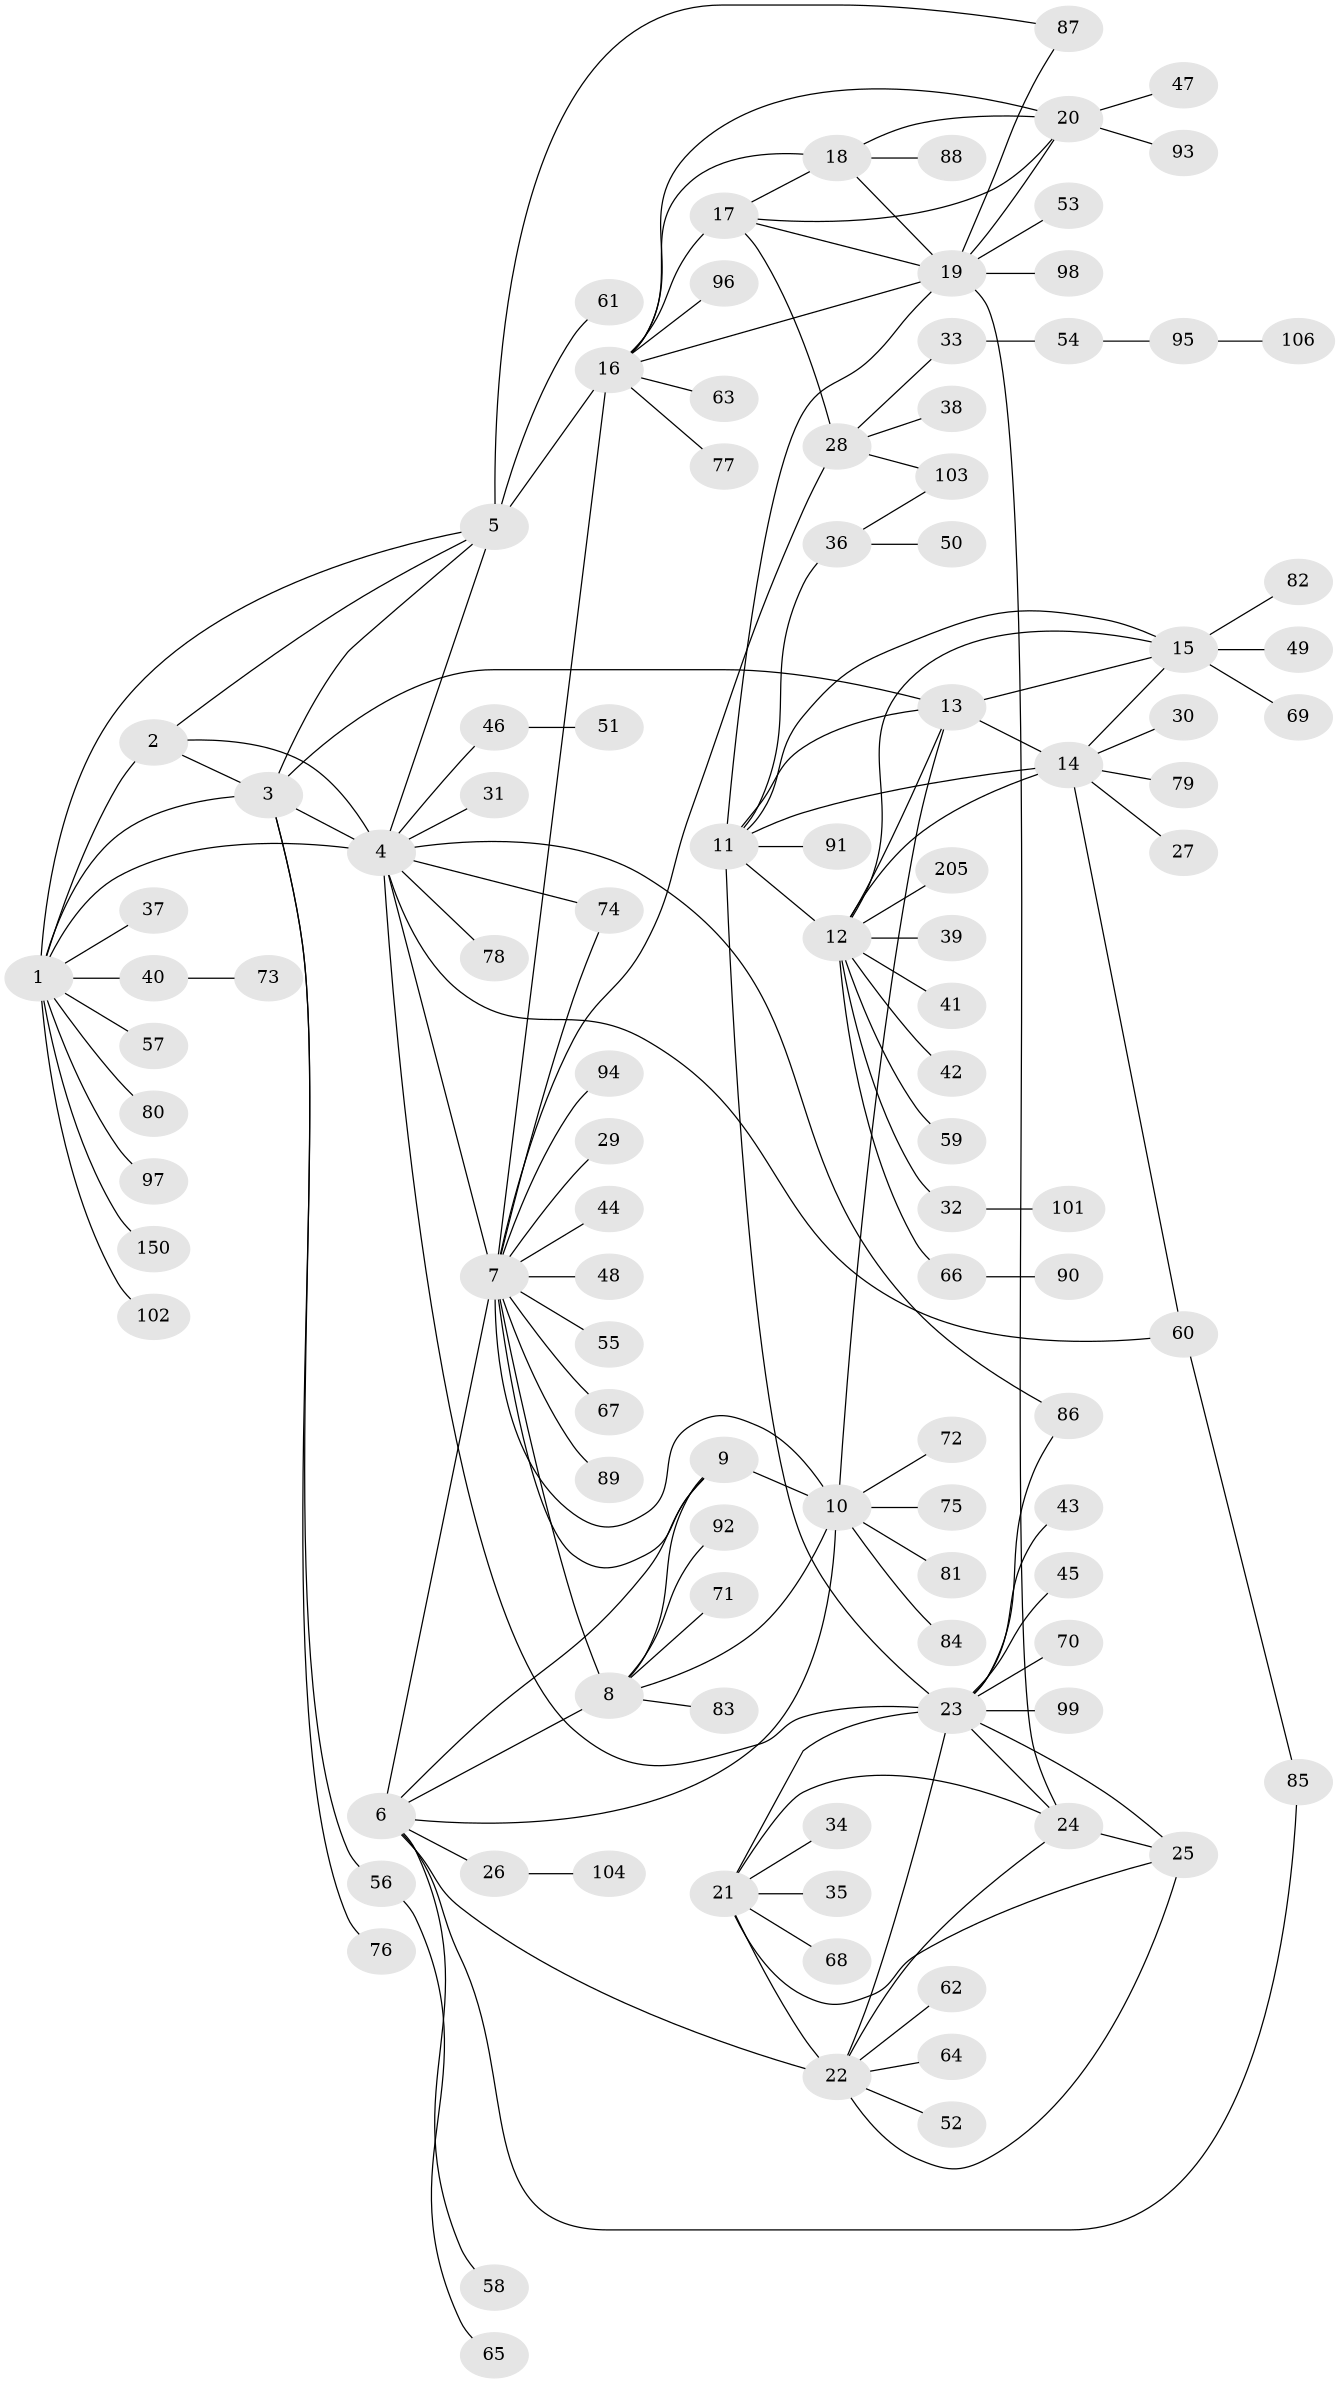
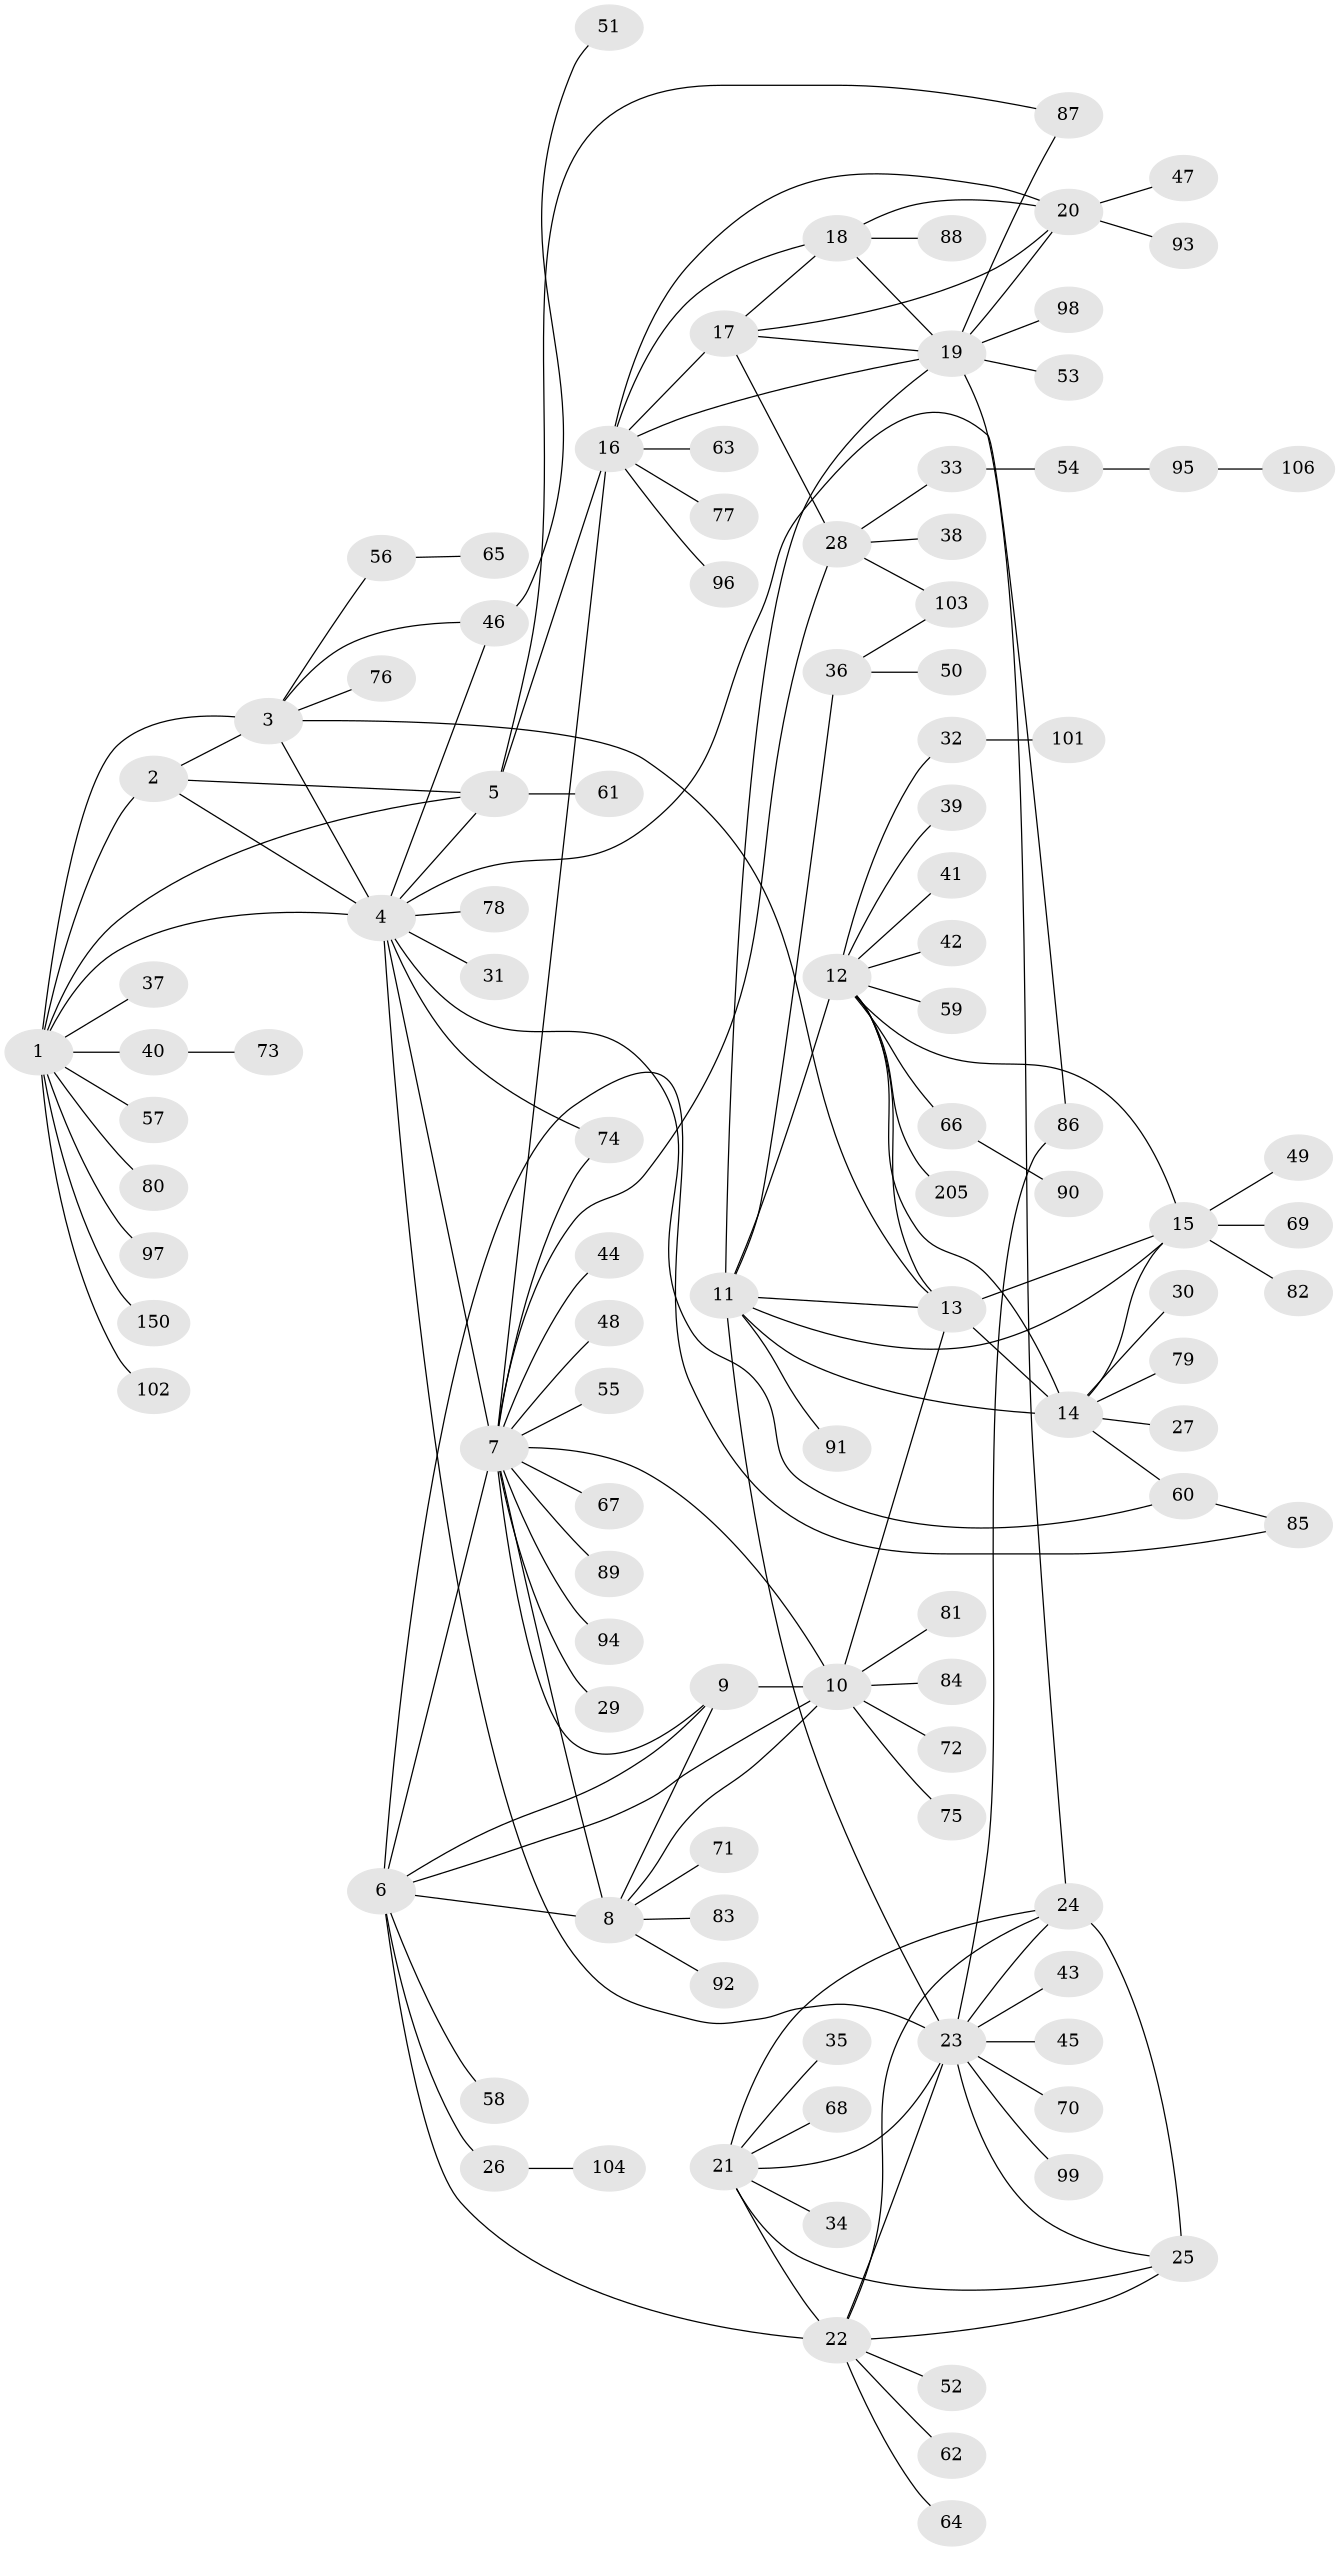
(357, 643) -> (362, 639)
